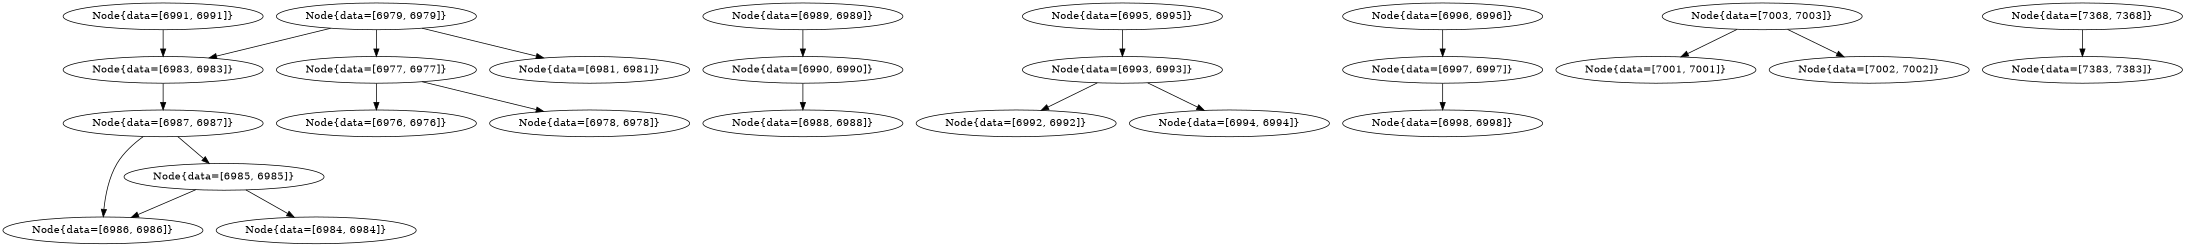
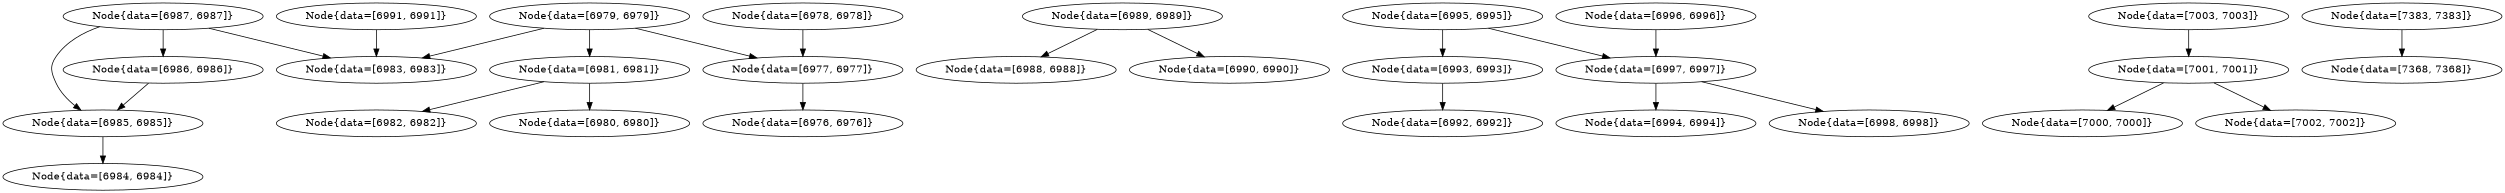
(2082, 39) -> (2402, 39)
(1812, 41) -> (2239, 95)
none -> (1545, 42)
(163, 93) -> (266, 42)
(803, 93) -> (1073, 41)
(1173, 95) -> (1656, 93)
(479, 96) -> (803, 39)
none -> (376, 123)
none -> (590, 123)
none -> (2082, 123)
(167, 202) -> (136, 94)
